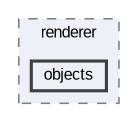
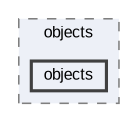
(69, 34) -> (69, 34)
